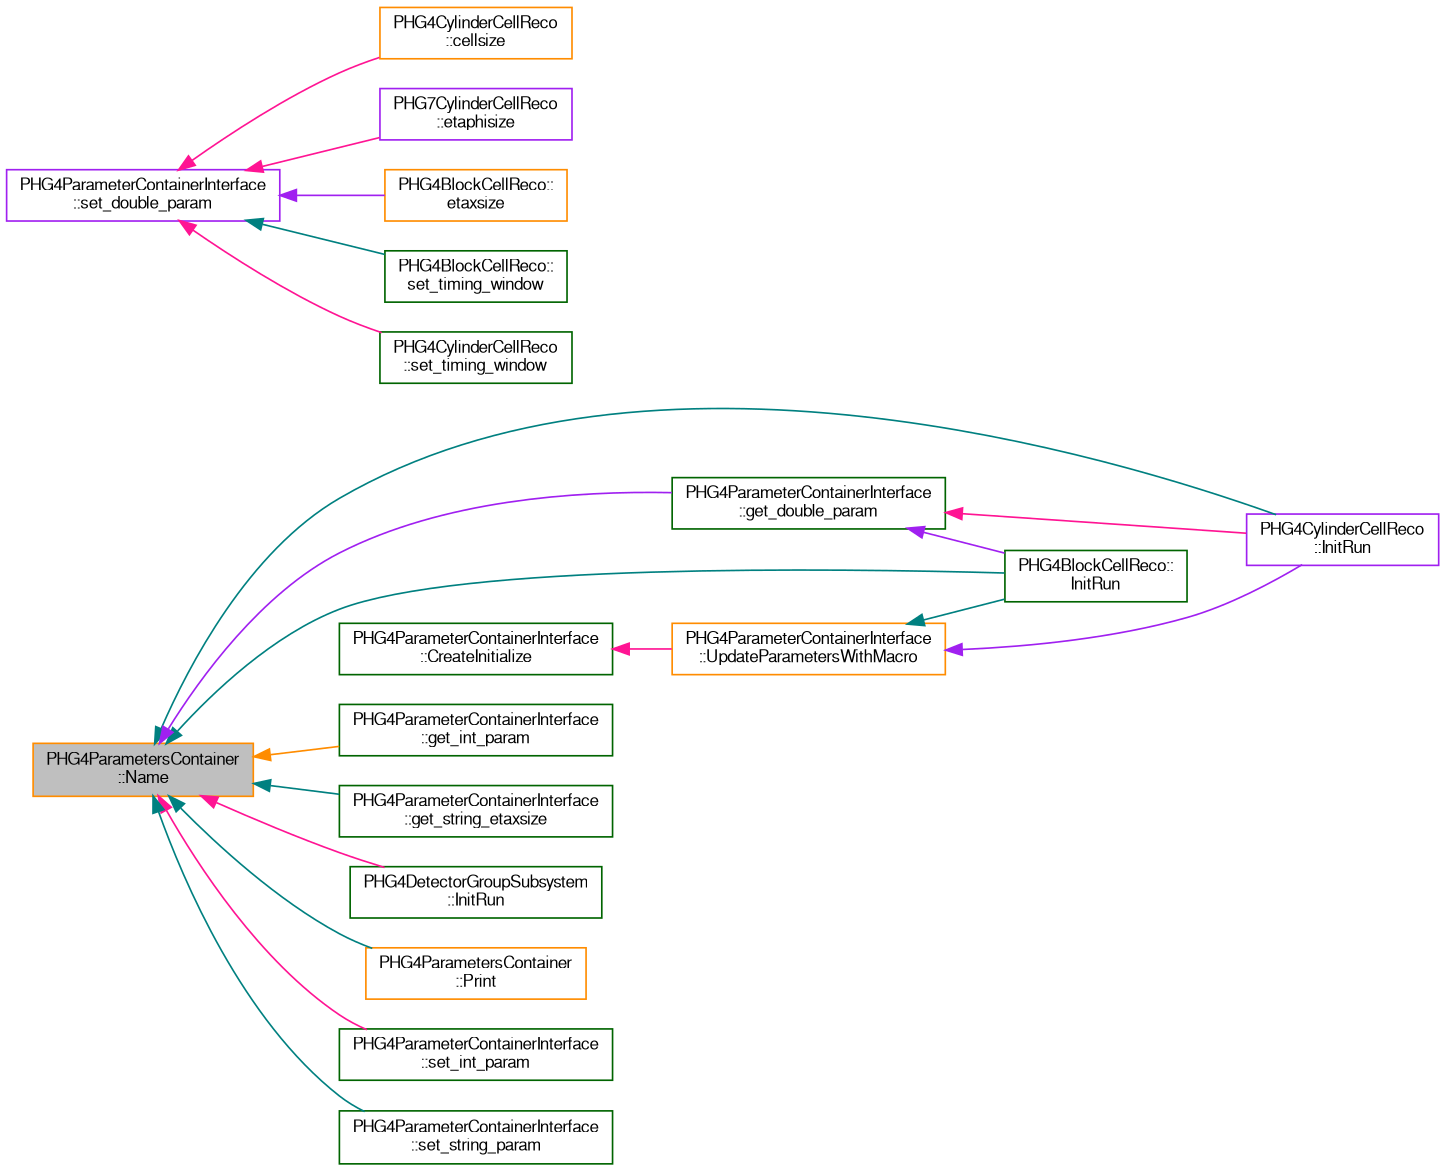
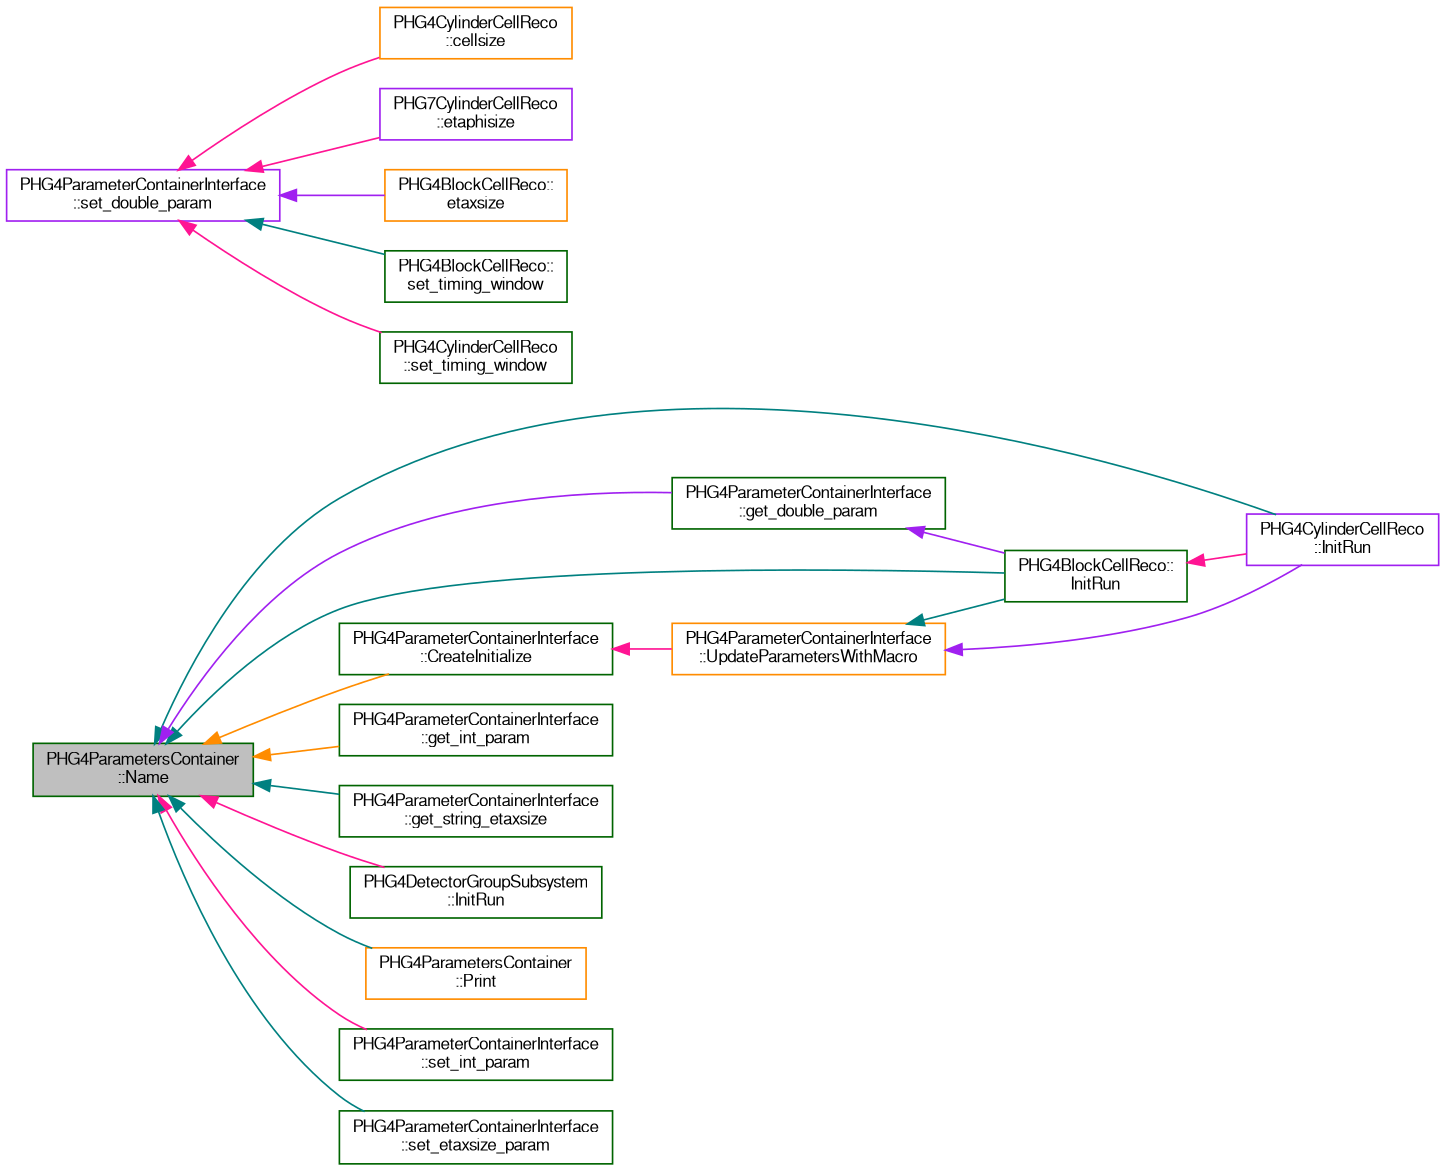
(1104, 523) -> (1225, 557)
none -> (303, 704)
(143, 770) -> (143, 770)
(476, 1137) -> (476, 1137)
